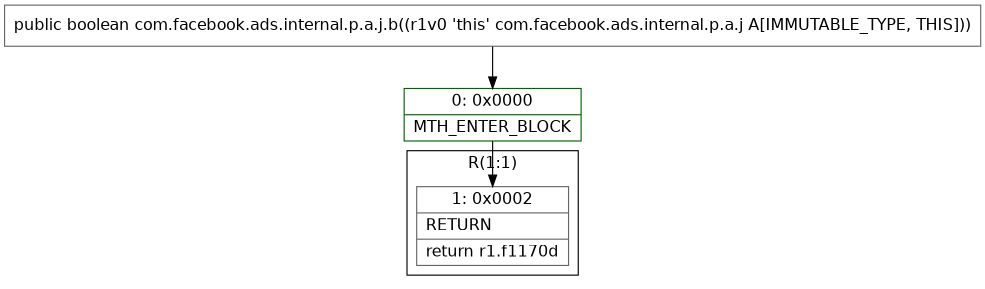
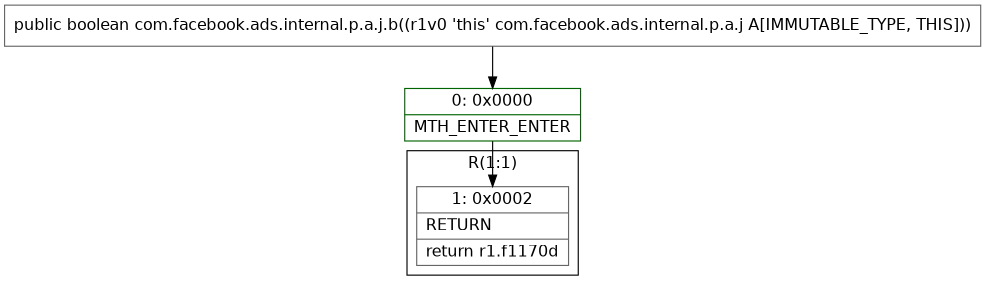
(493, 127) -> (493, 127)
